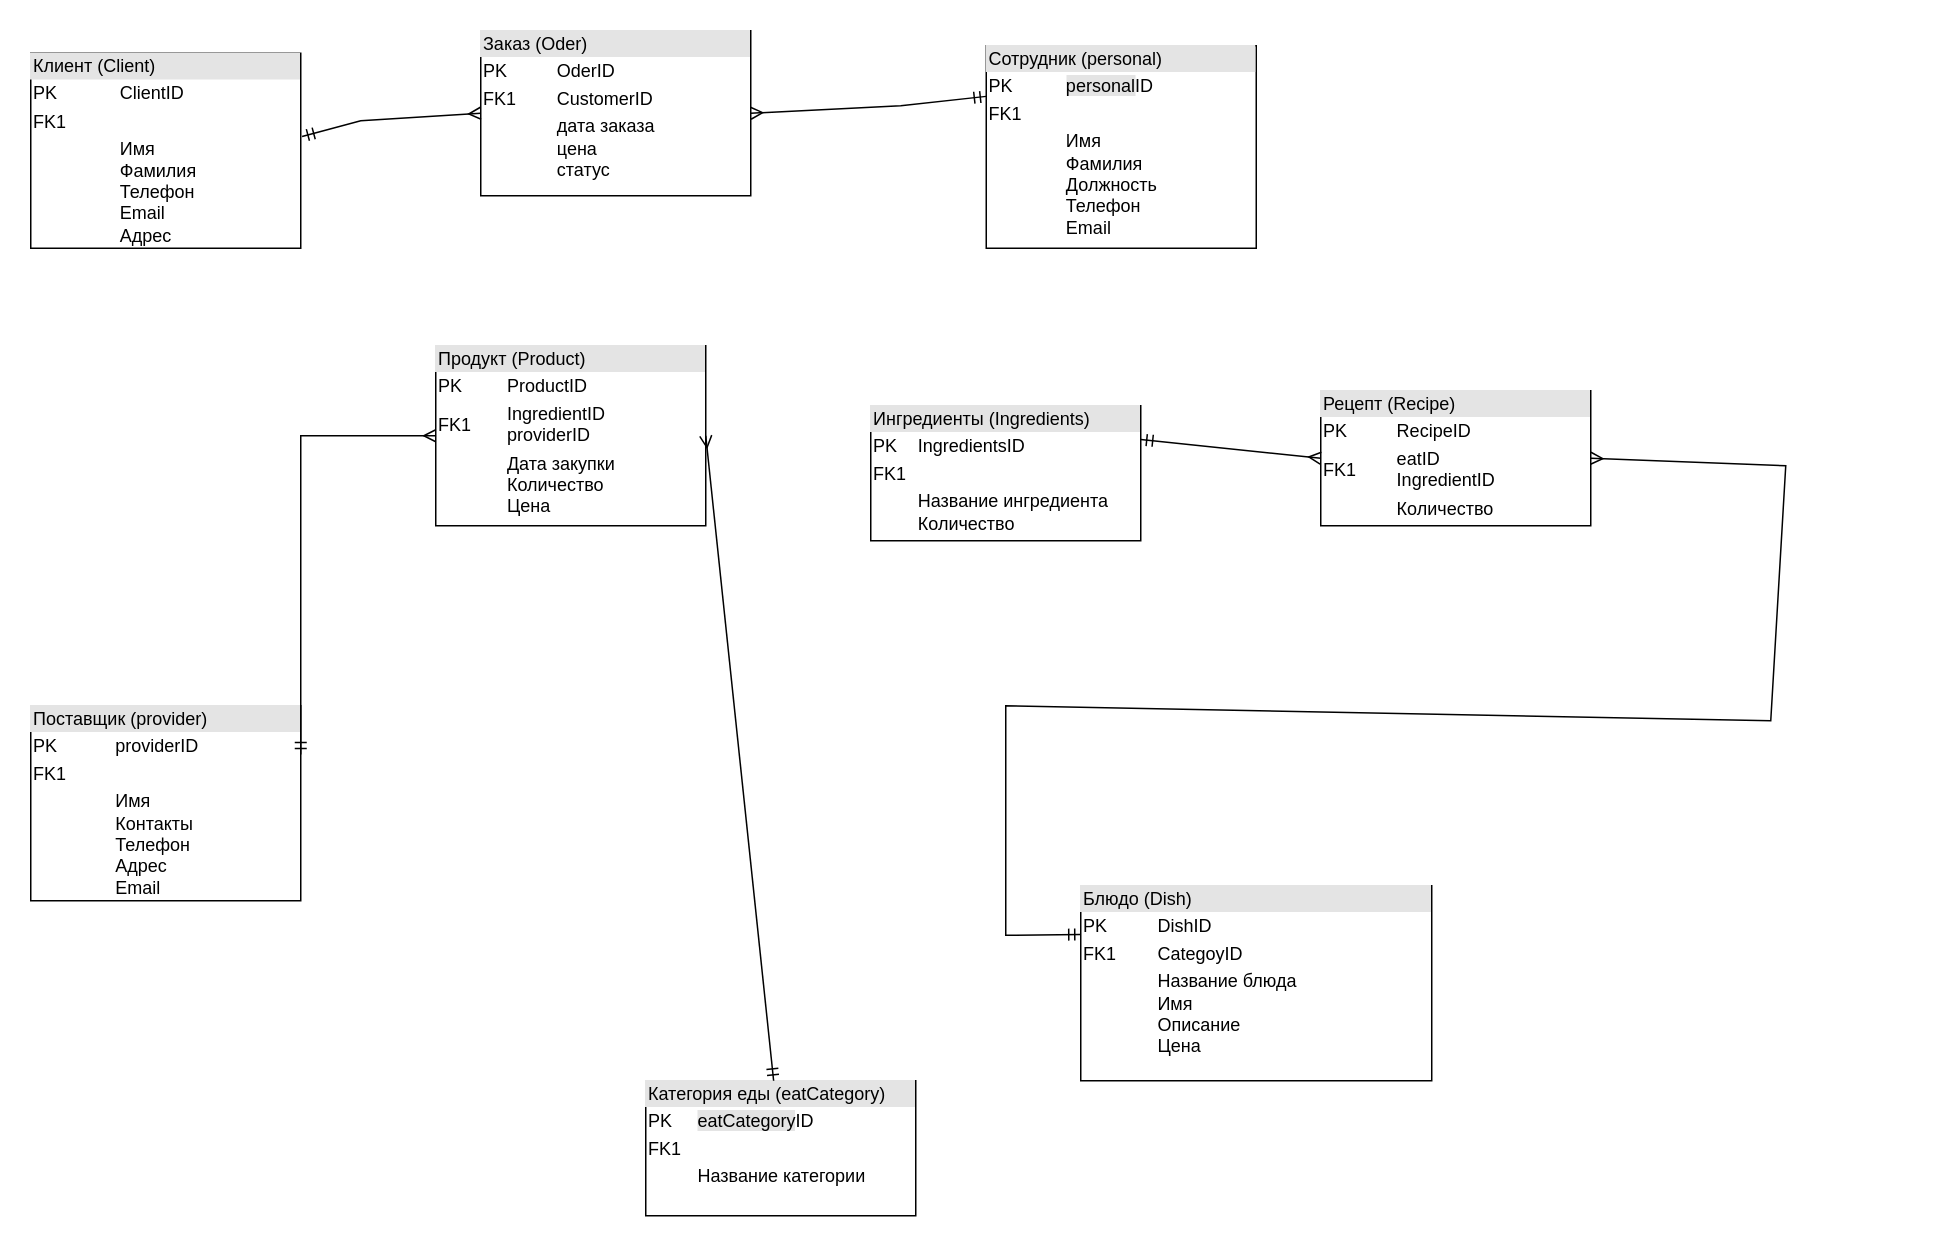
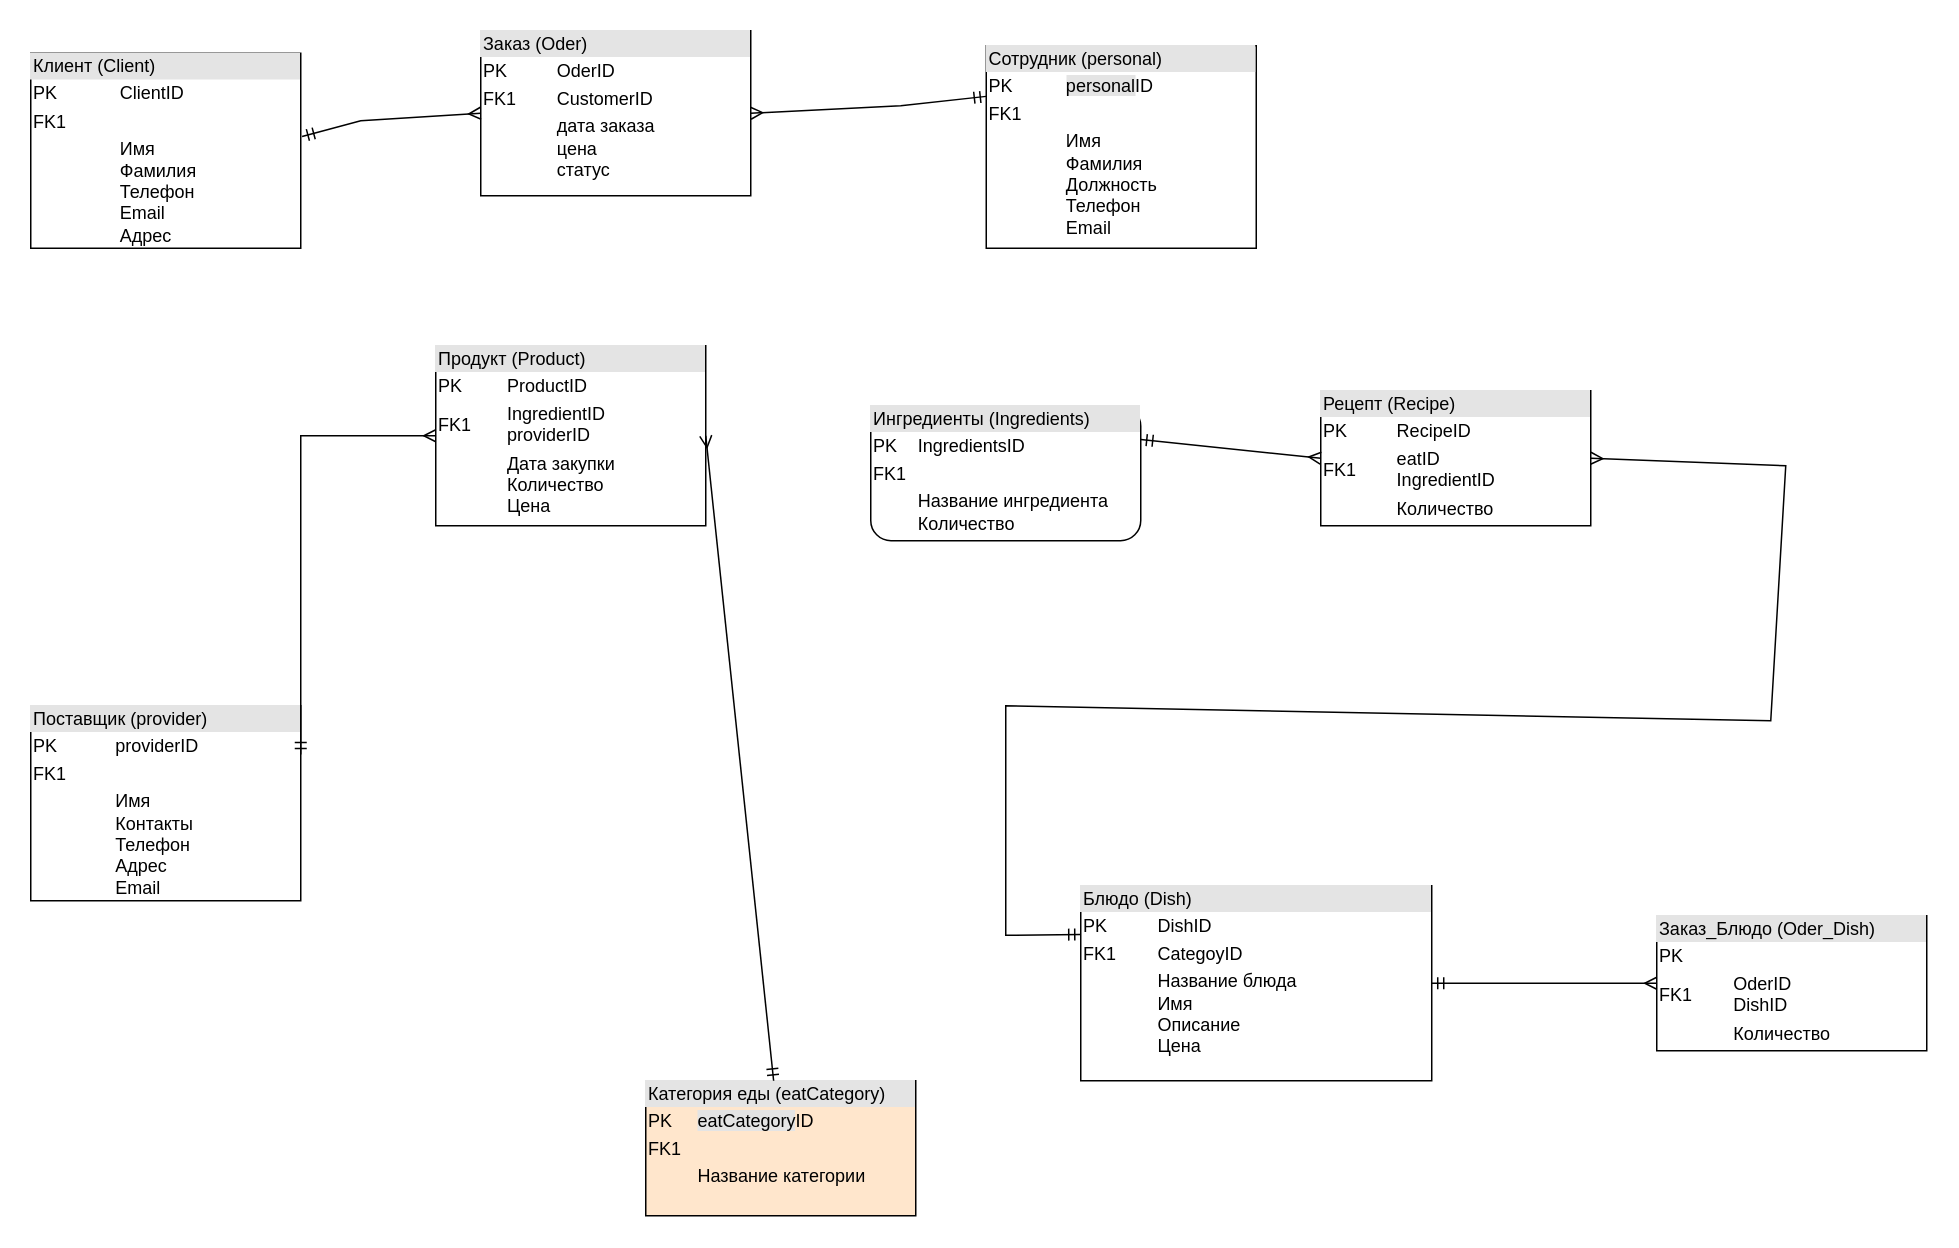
(1006, 473) -> (1006, 473)
none -> (1544, 983)
none -> (1792, 983)
(781, 1148) -> (781, 1148)
